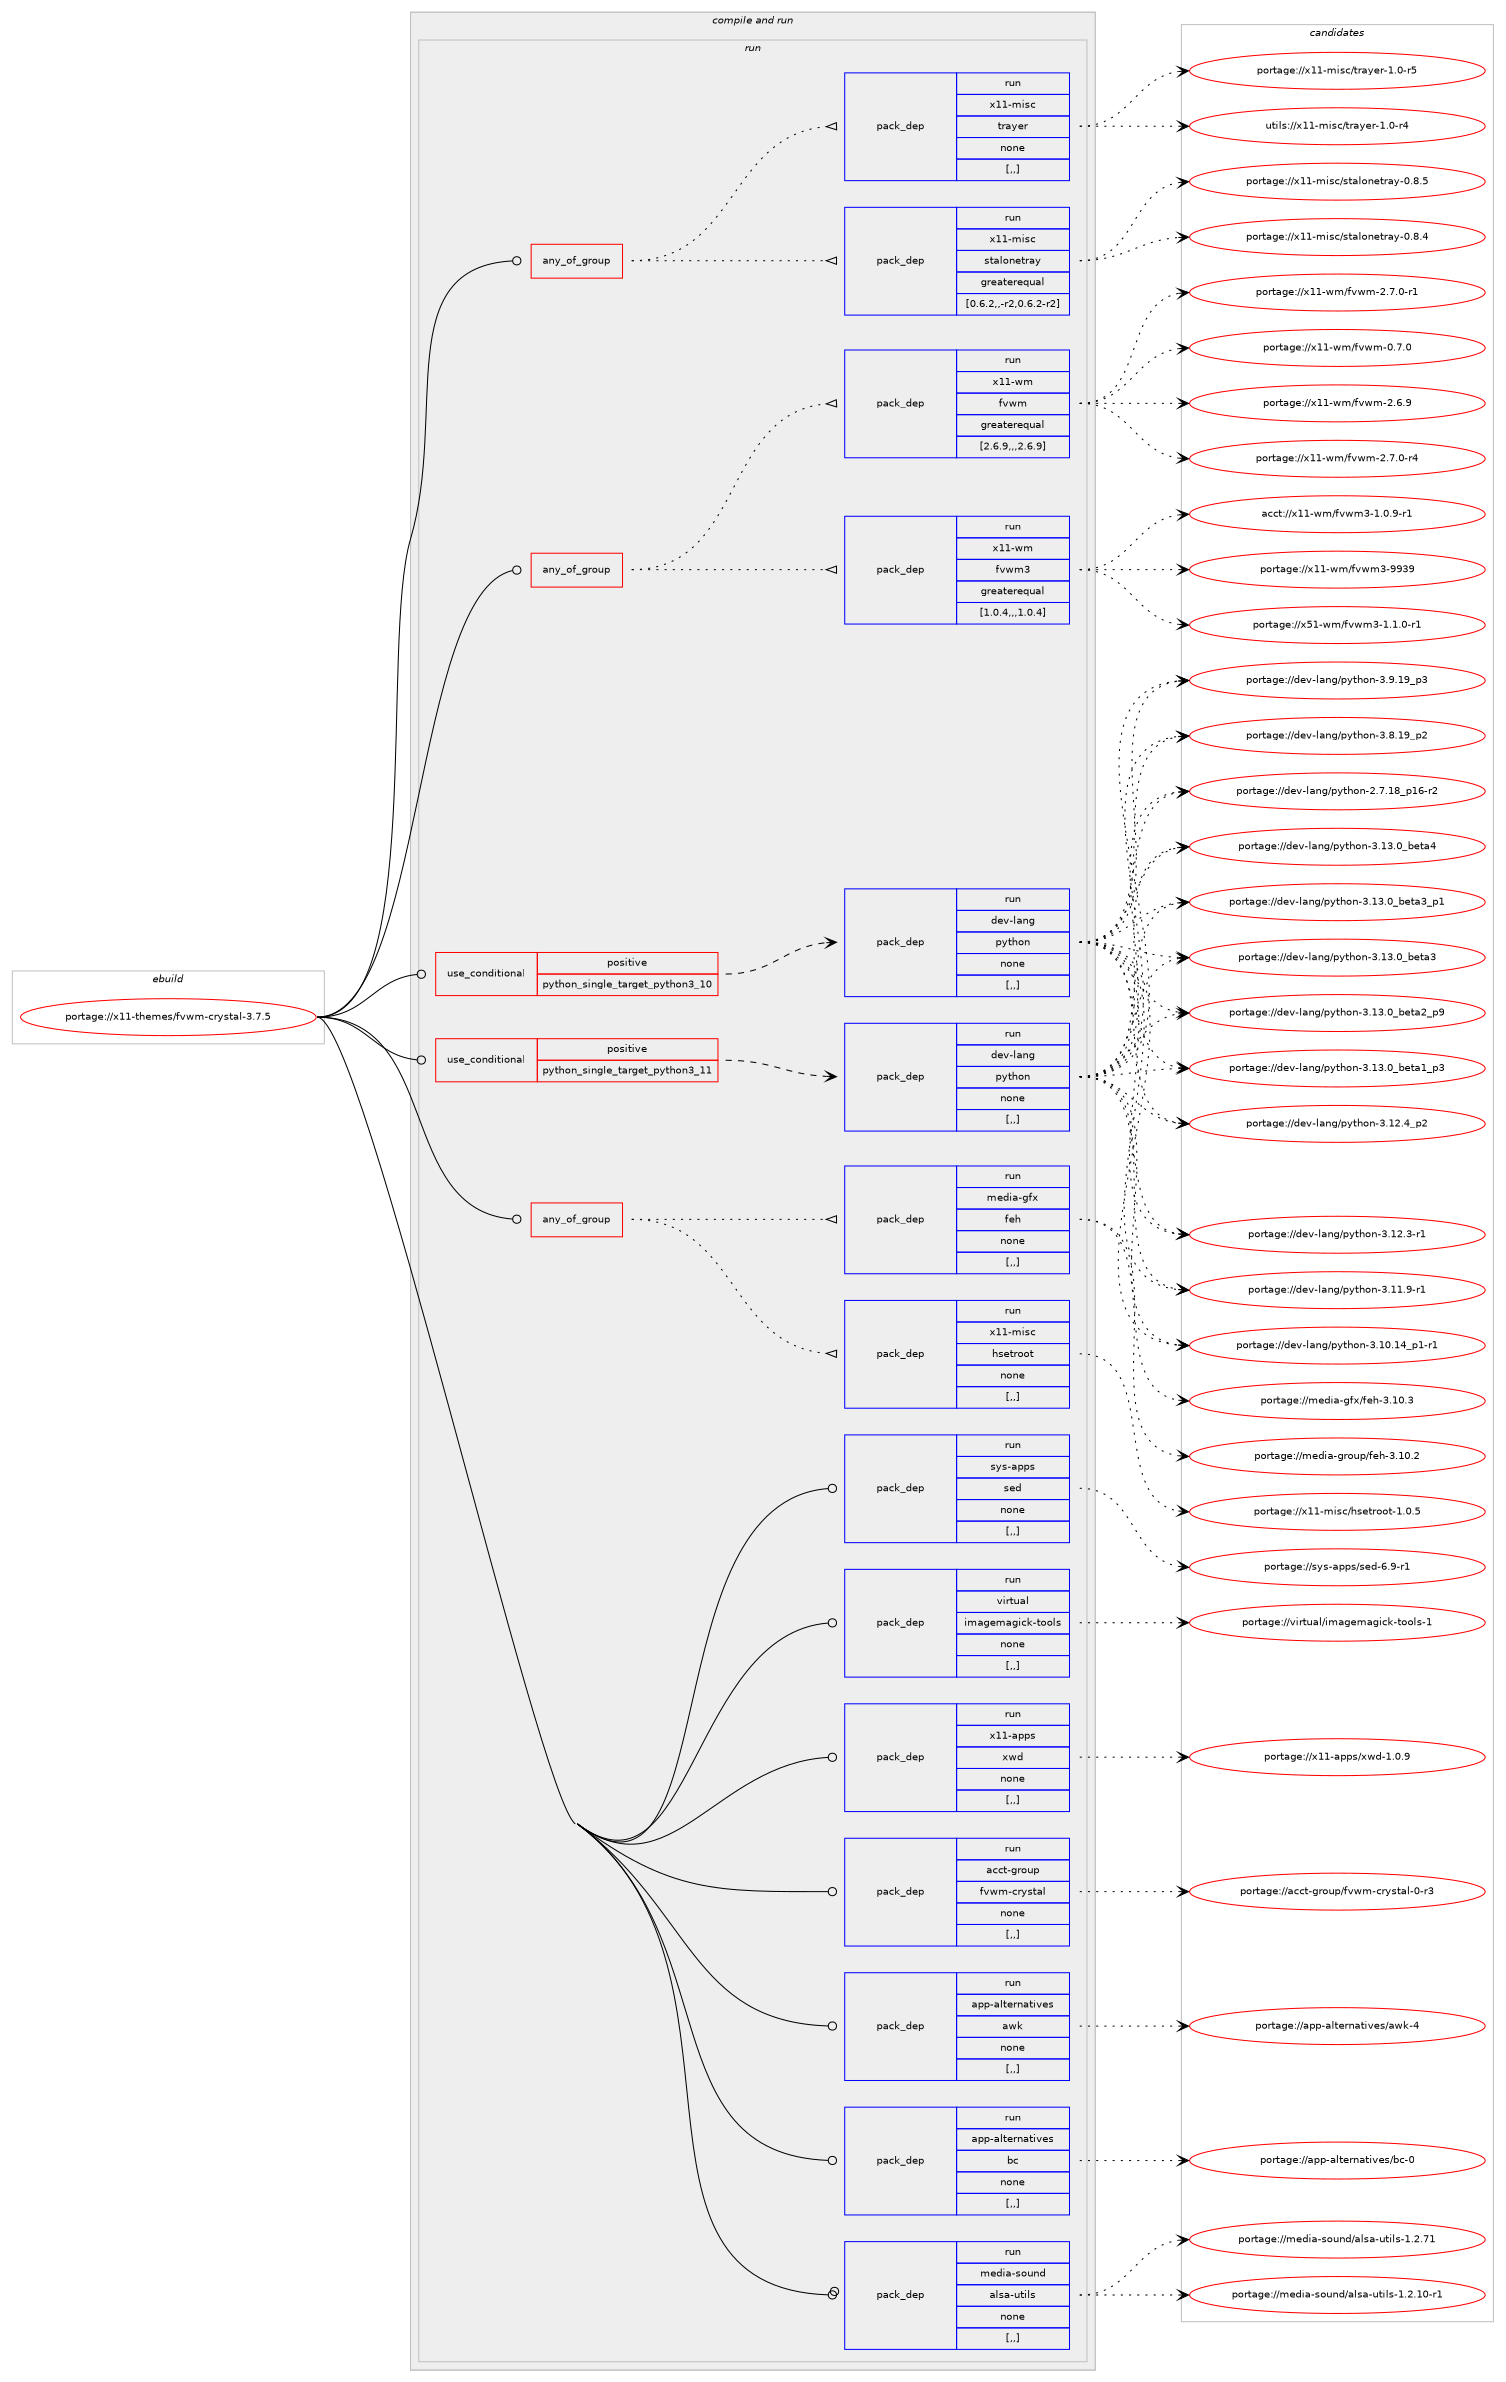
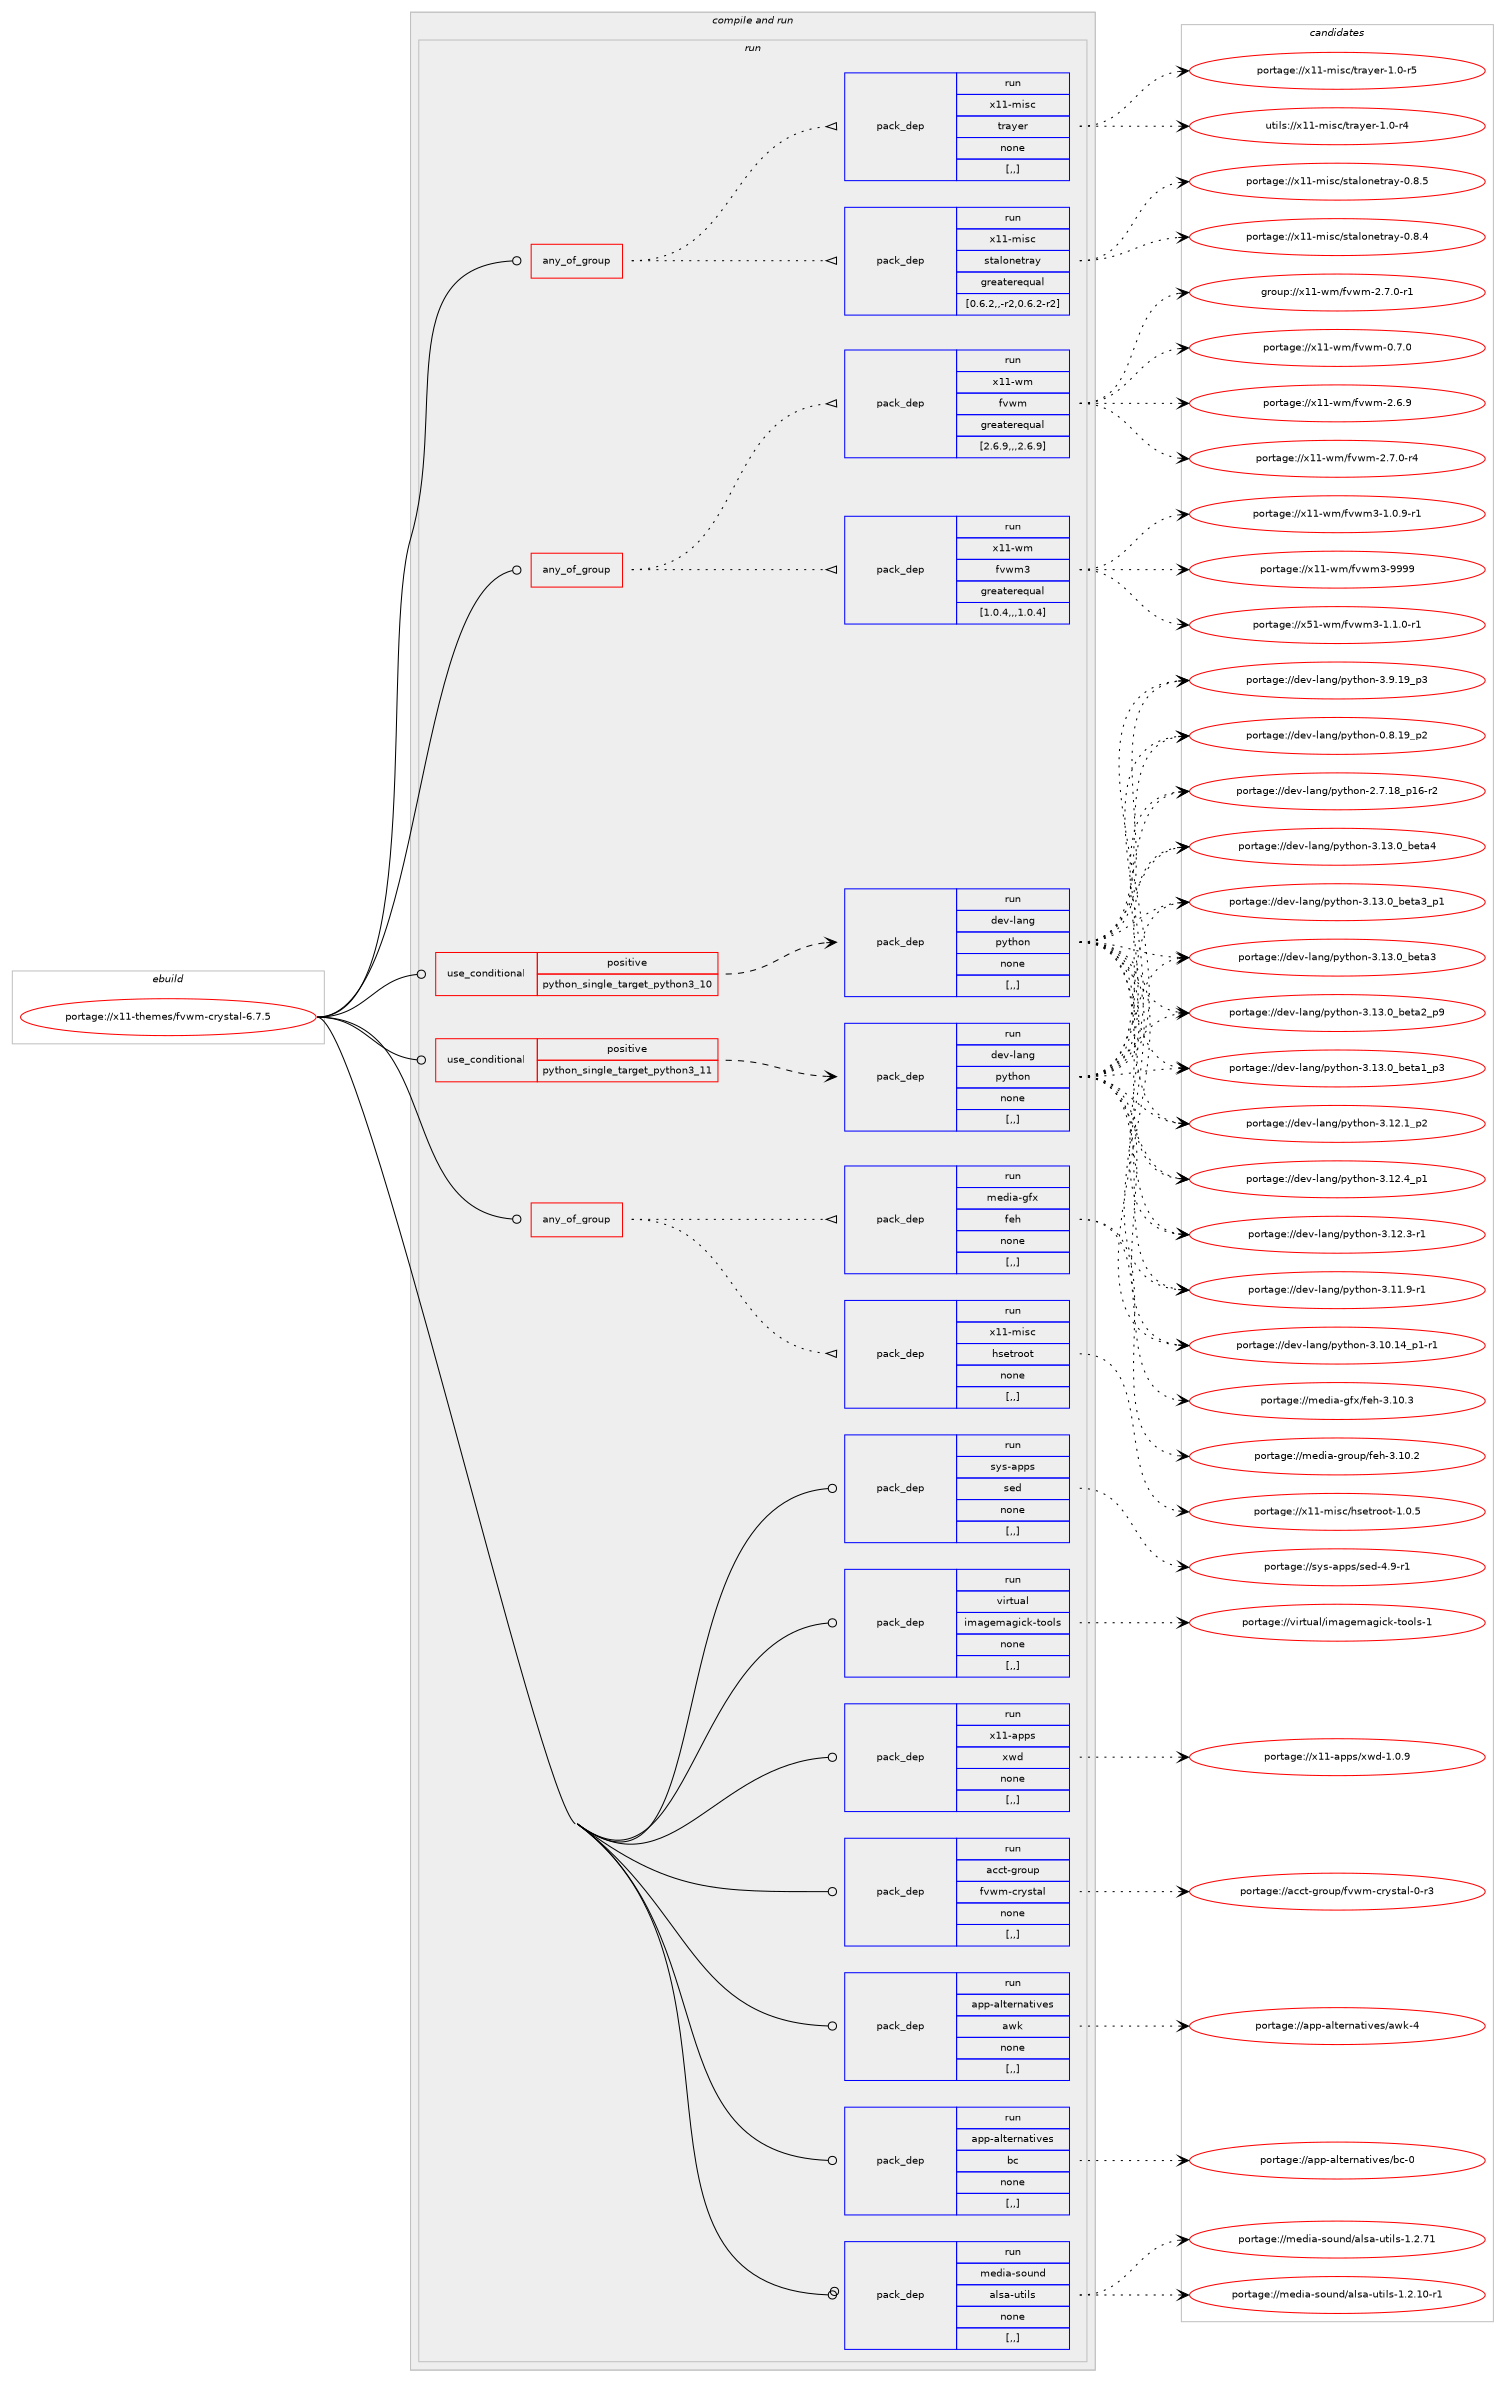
(1337, 293) -> (1337, 293)
(1337, 514) -> (1337, 514)
(1337, 570) -> (1337, 570)
(1337, 736) -> (1337, 736)
(168, 1017) -> (168, 1017)
(1337, 1124) -> (1337, 1124)
none -> (1337, 1179)
(1337, 1567) -> (1337, 1567)
